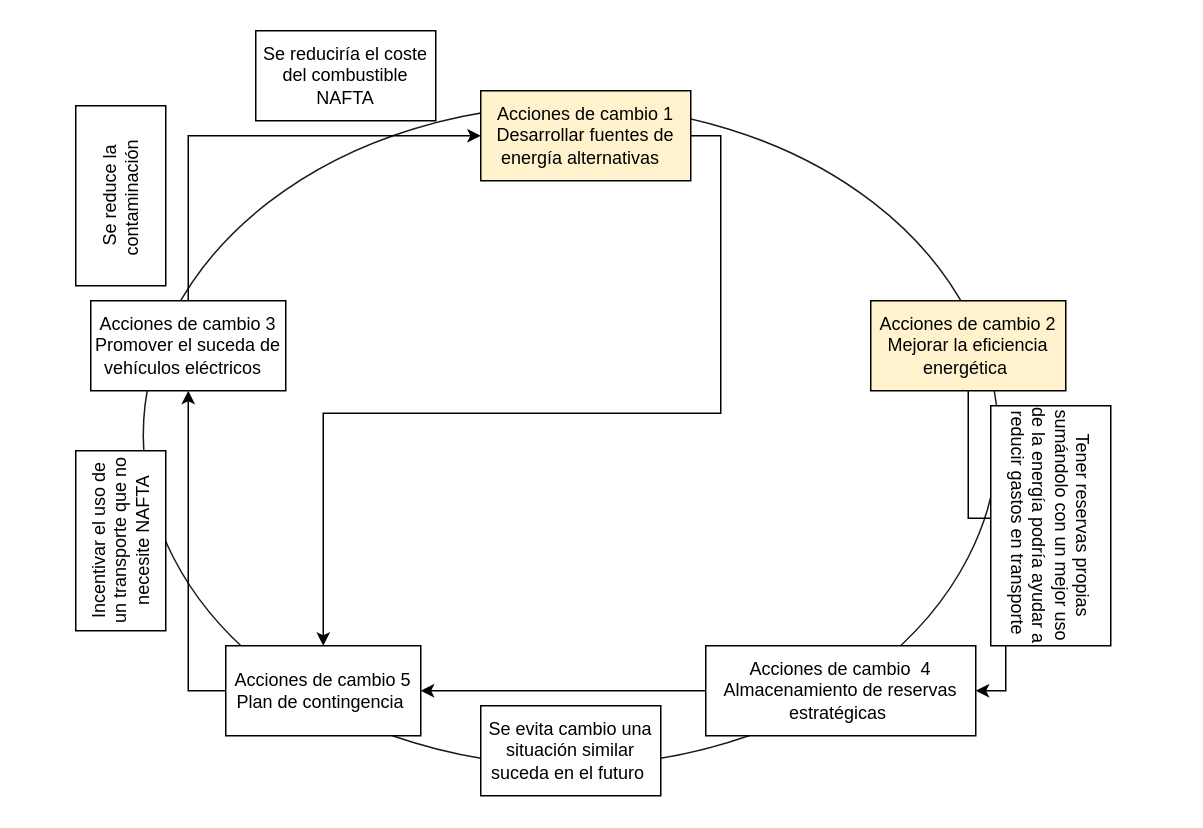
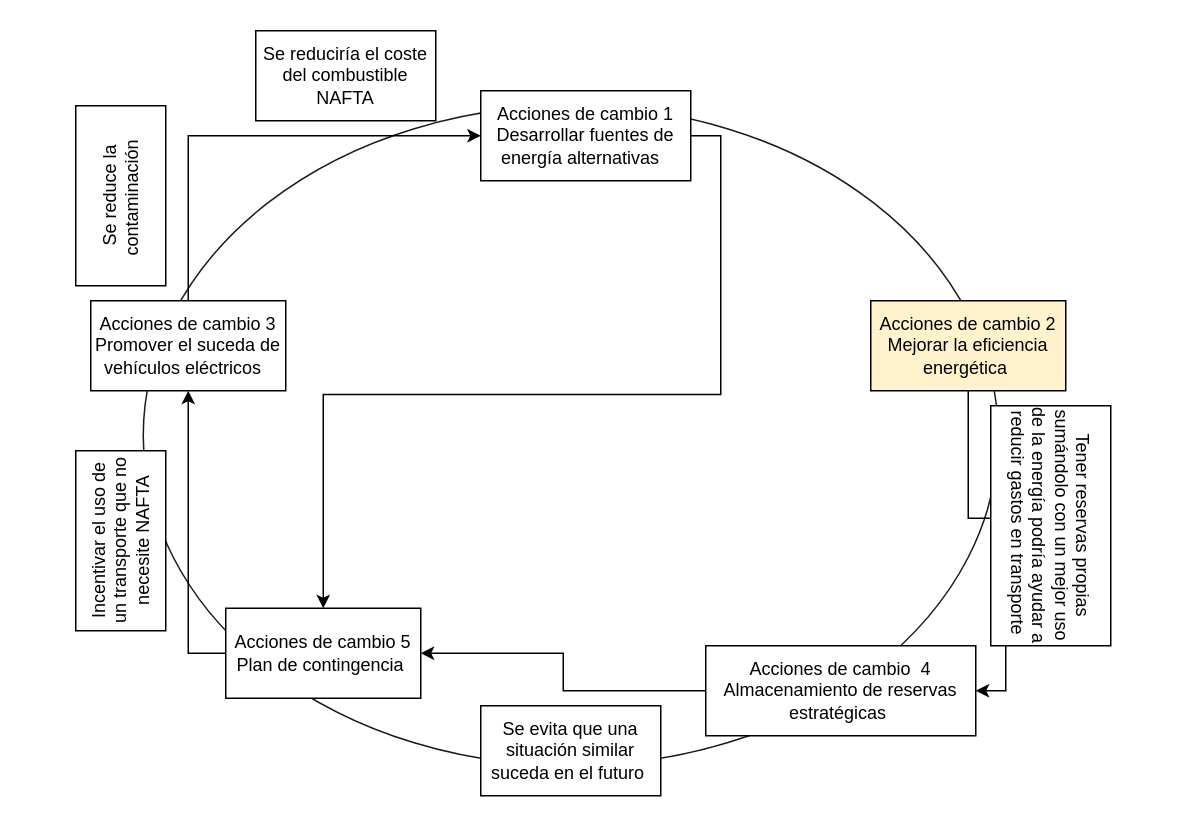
(586, 136) -> (586, 136)
(323, 691) -> (323, 653)
(571, 751) -> (571, 751)
